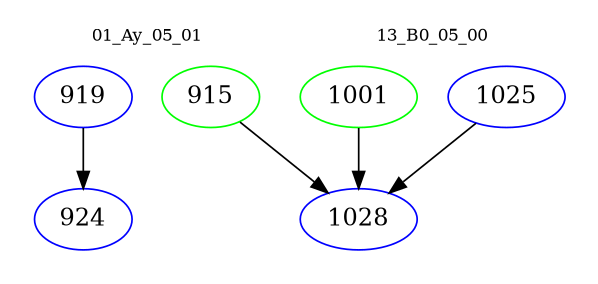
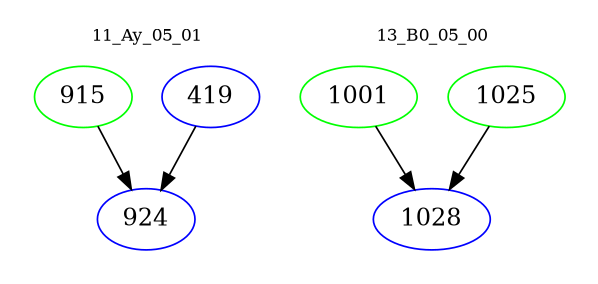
(147, 37) -> (147, 37)
(83, 97) -> (211, 97)
(507, 97) -> (507, 97)
(262, 140) -> (111, 150)
